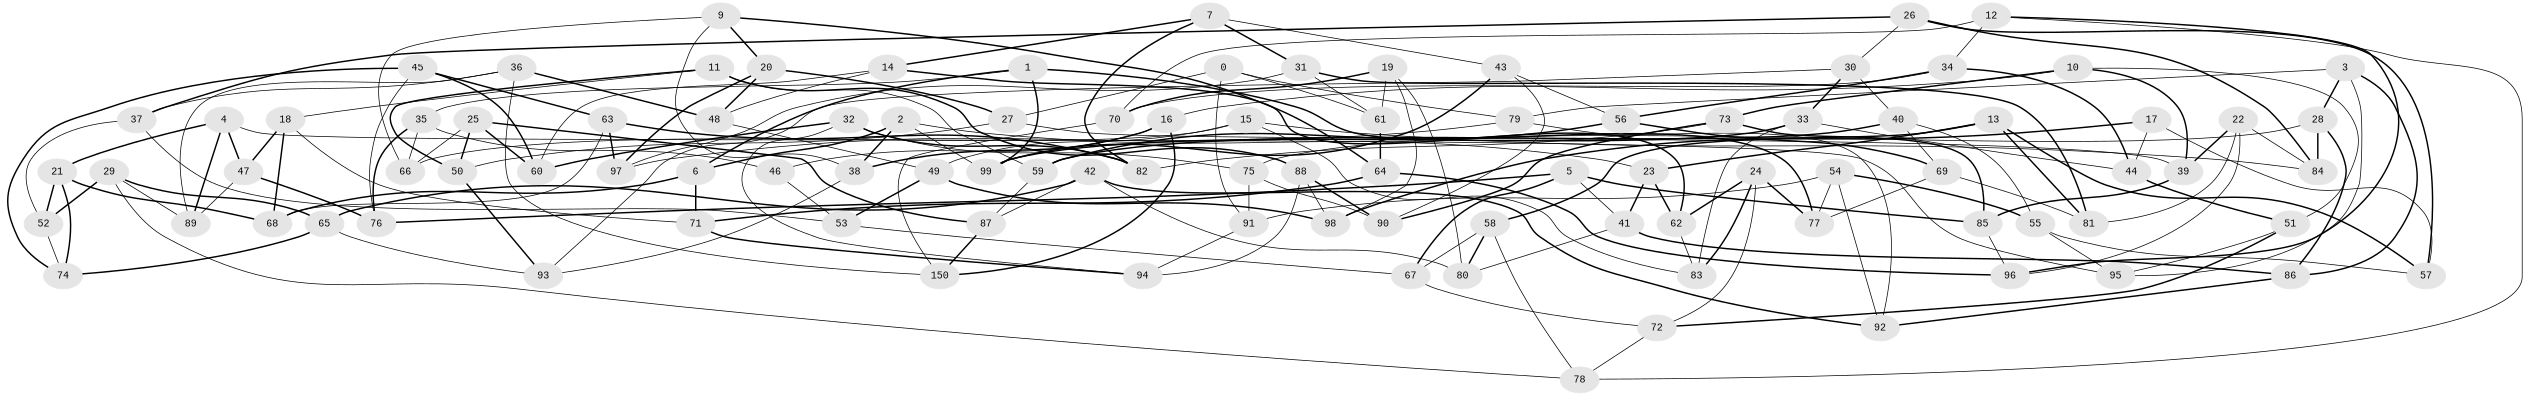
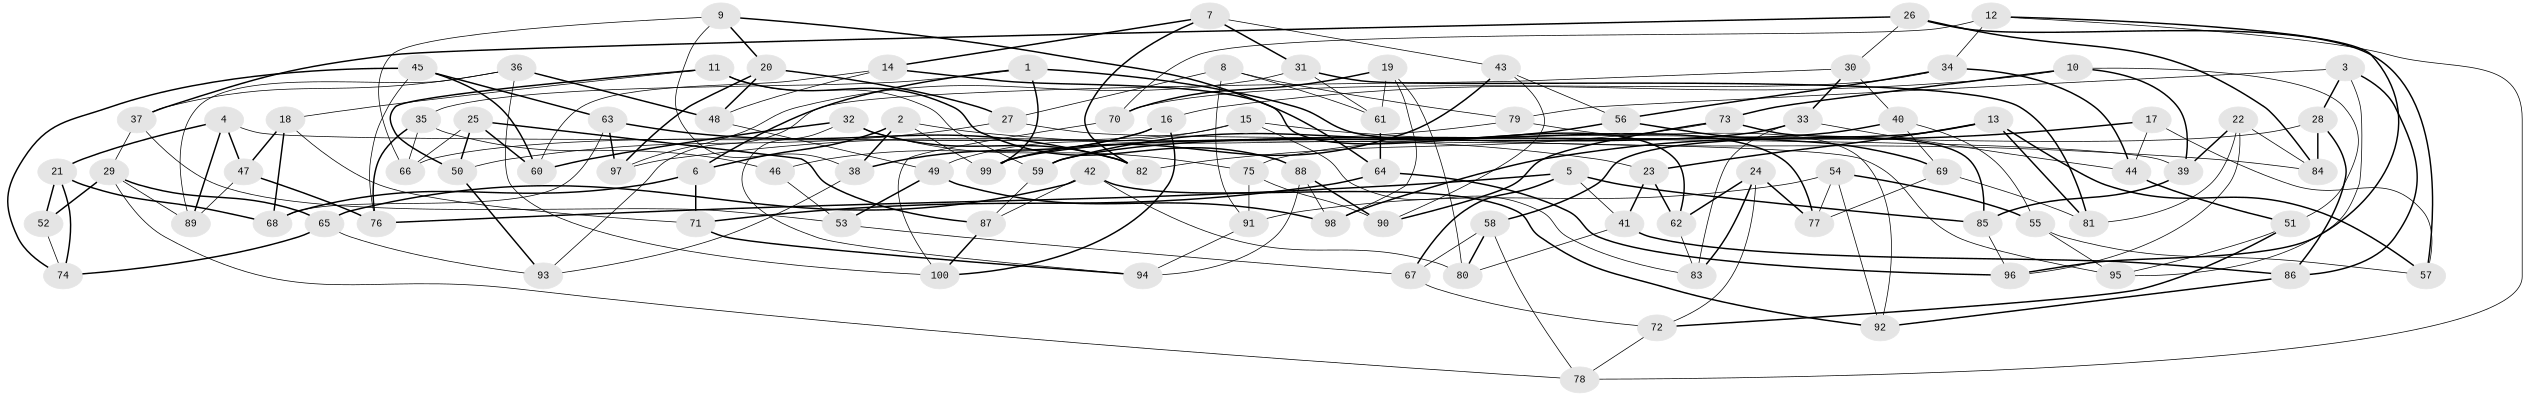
(1224, 68) -> (1224, 68)
(46, 145) -> (120, 151)
(940, 276) -> (940, 276)
